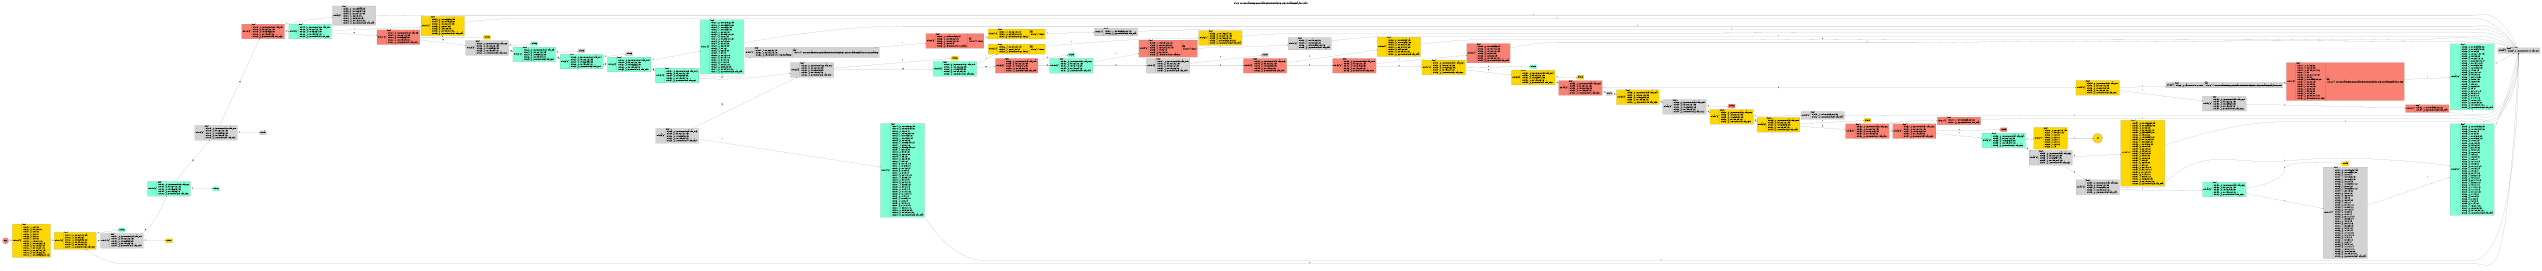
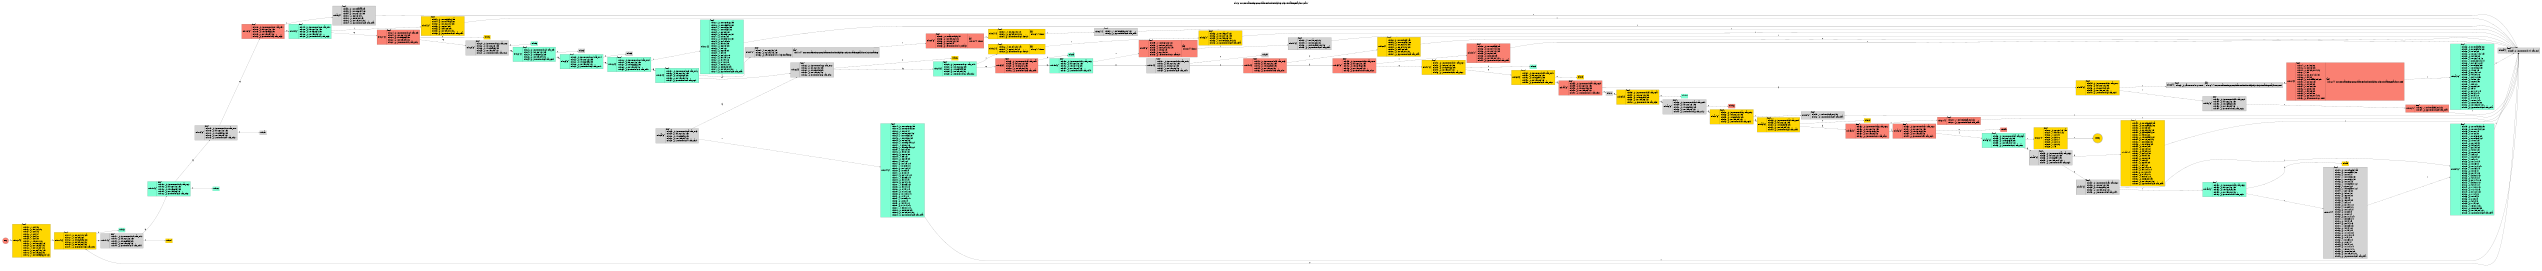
(606, 65) -> (605, 63)
none -> (1685, 96)
(2098, 138) -> (2098, 138)
